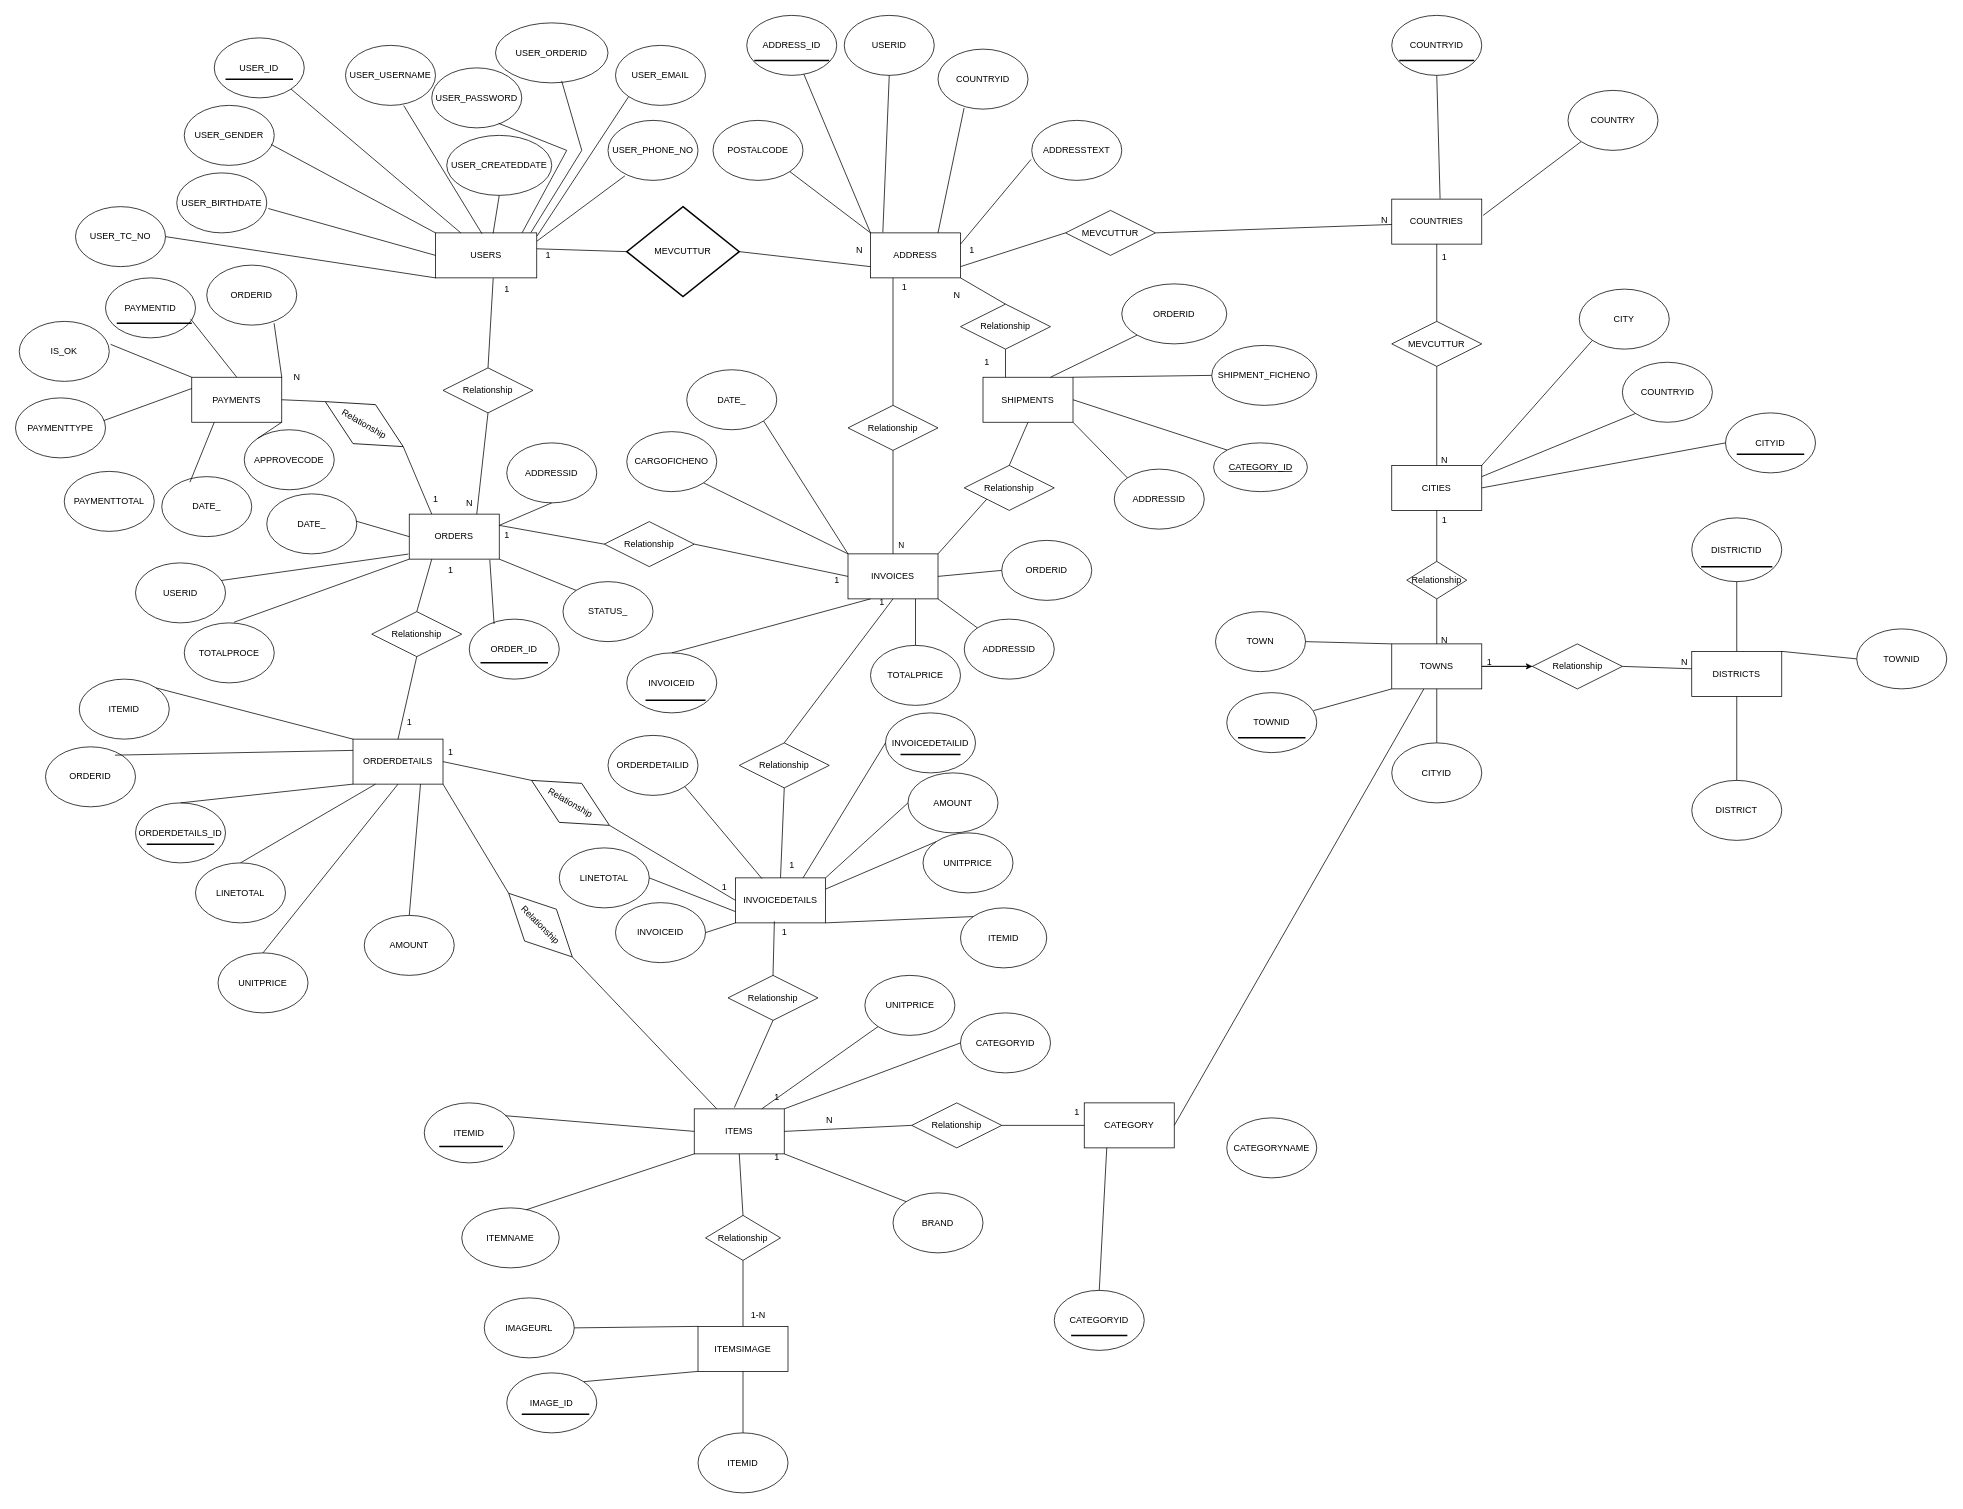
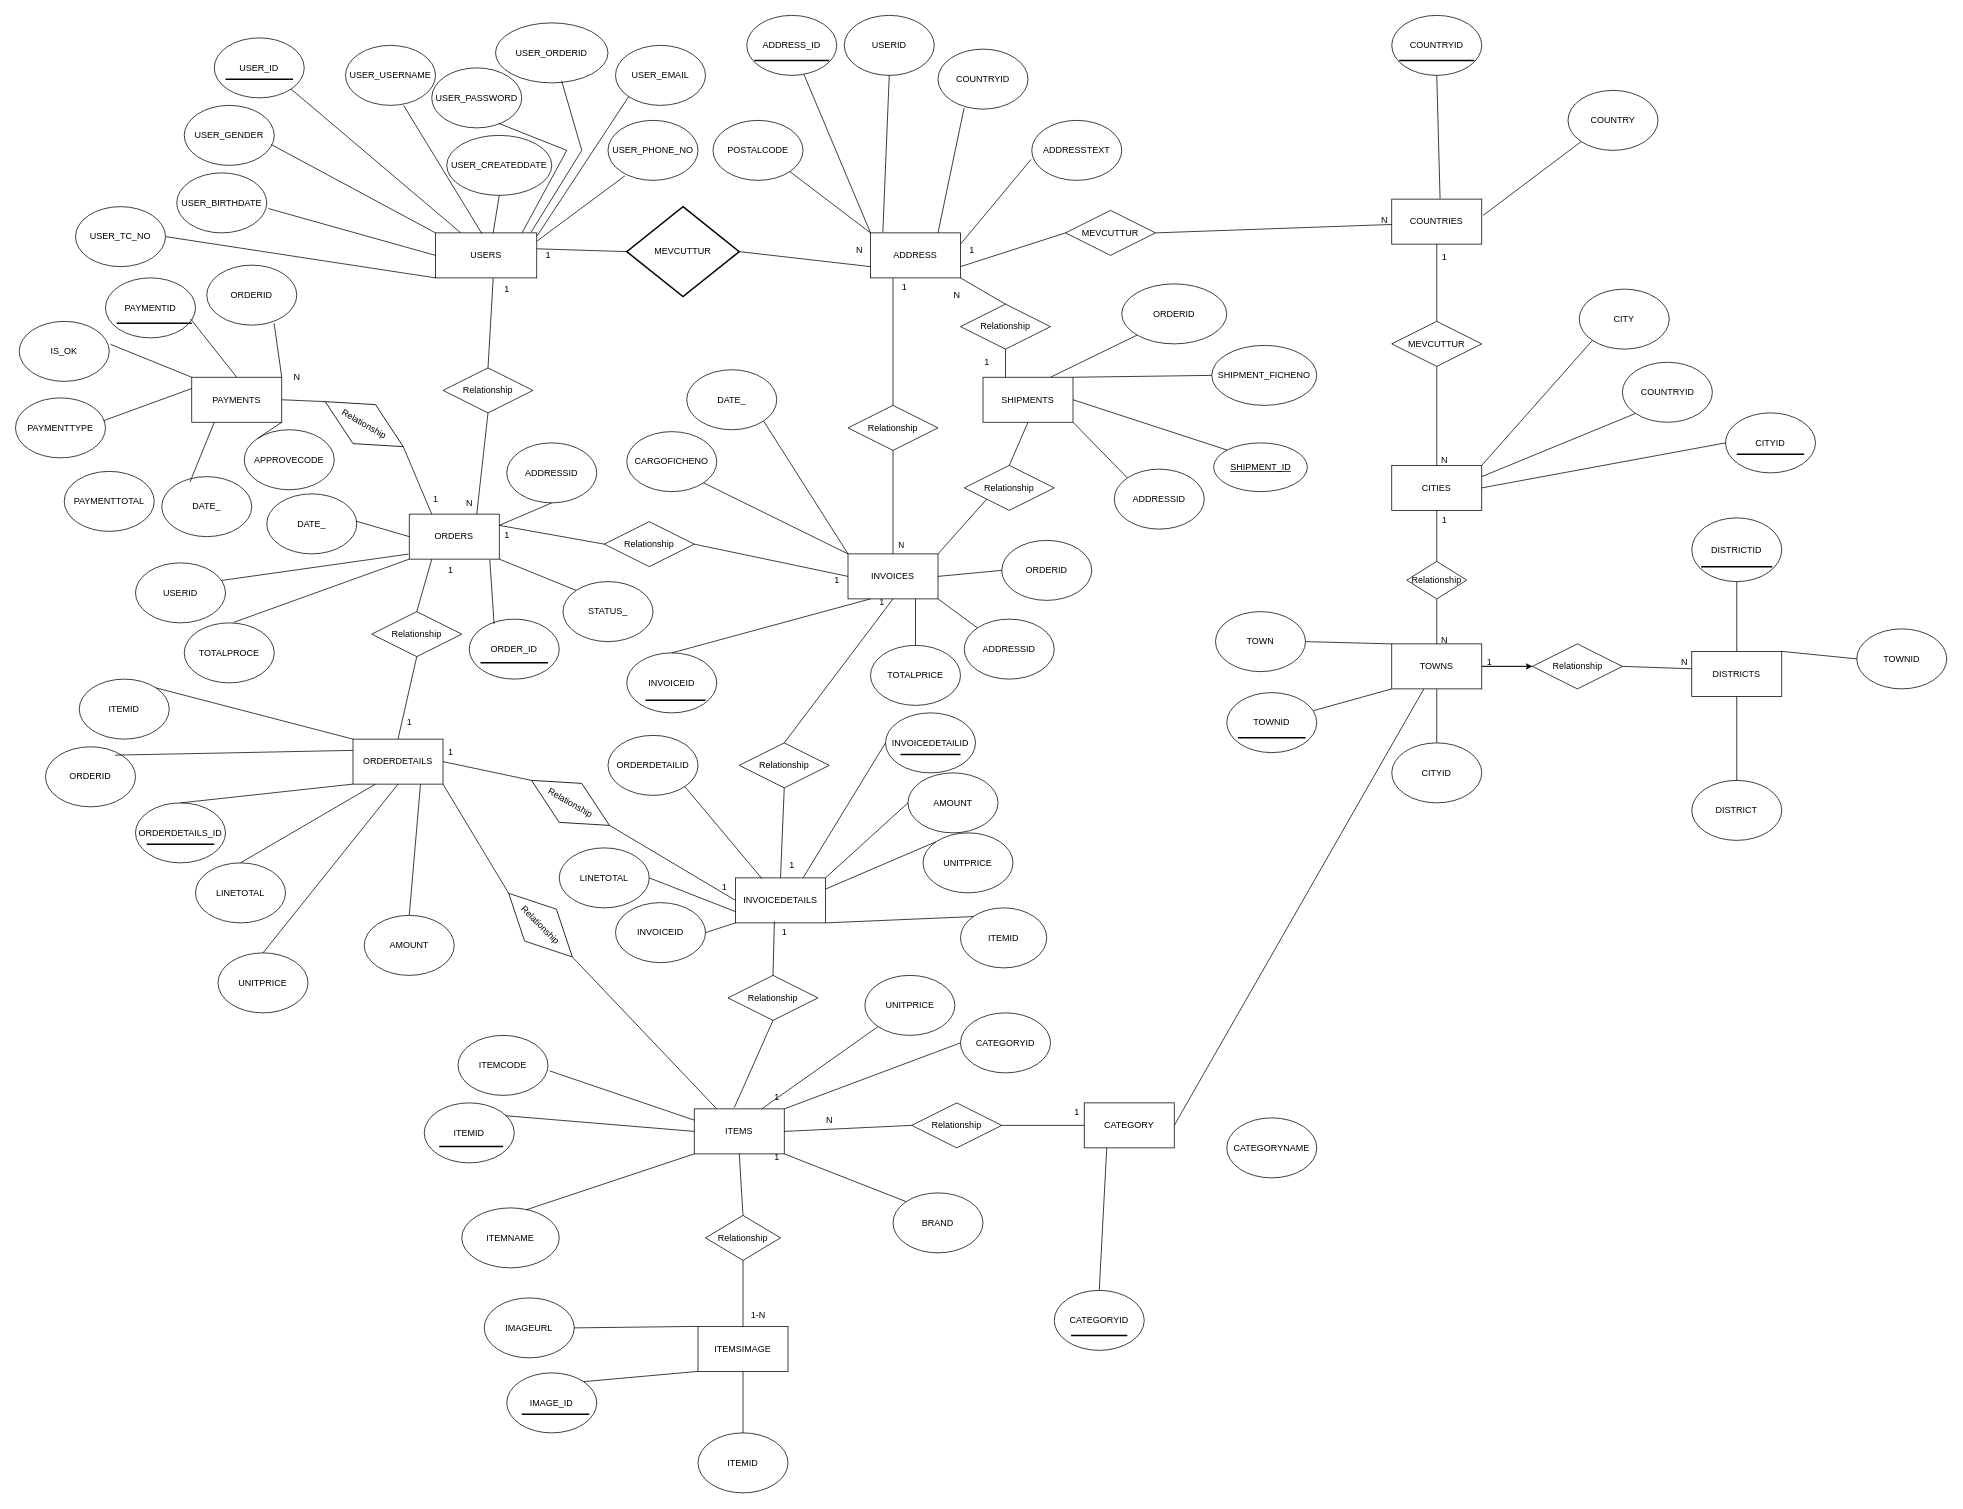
(1261, 468) -> (1261, 468)
none -> (503, 1065)
none -> (622, 1096)
